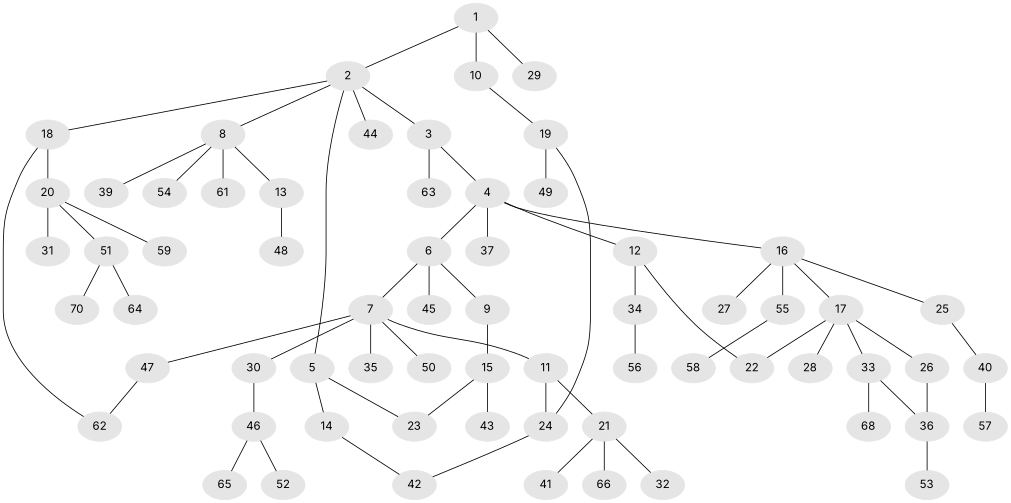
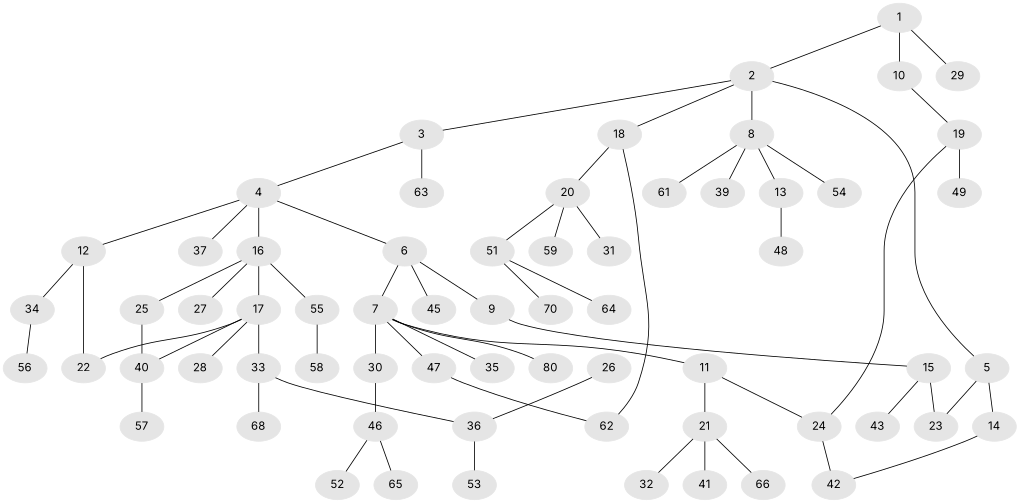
(371, 135) -> none
(884, 339) -> (200, 339)
(429, 368) -> (551, 368)
